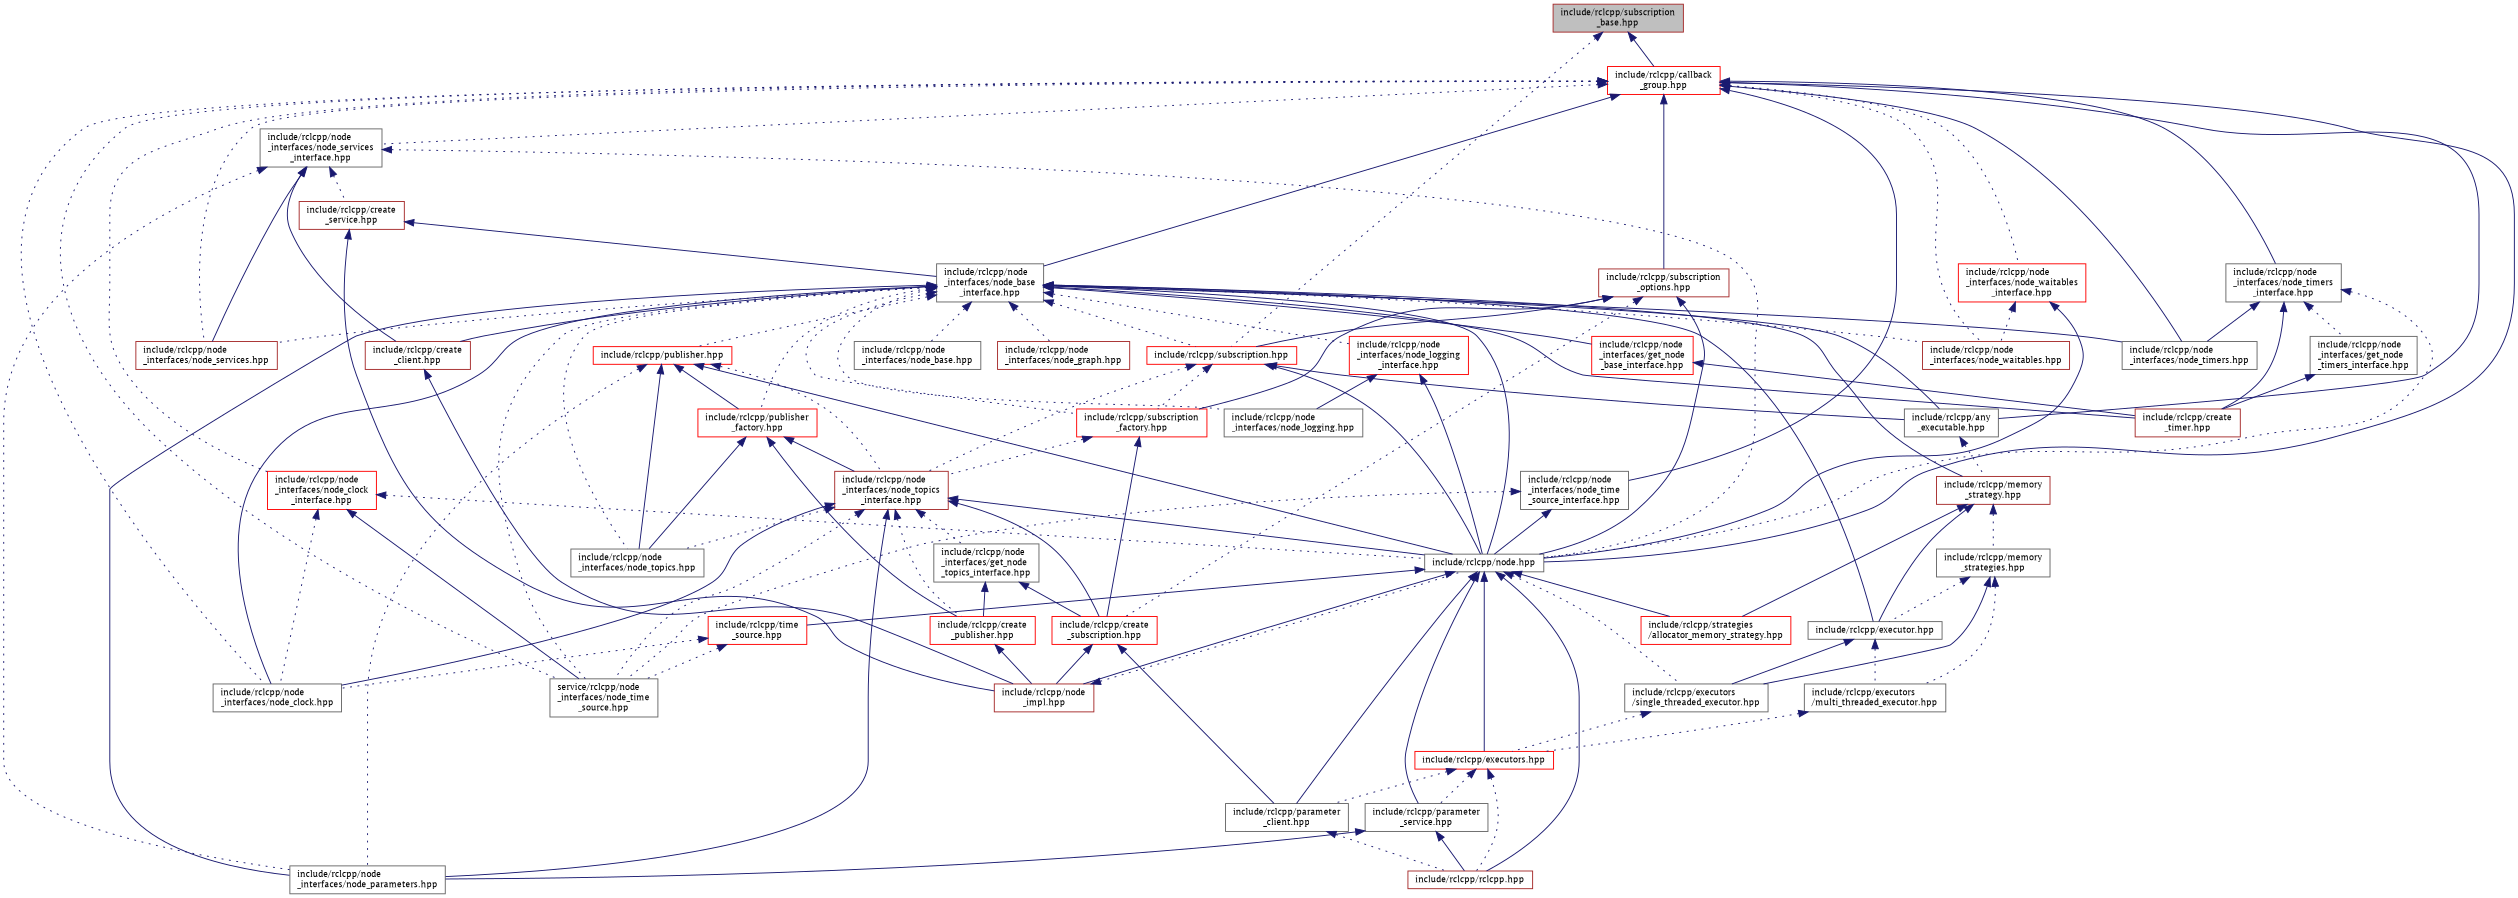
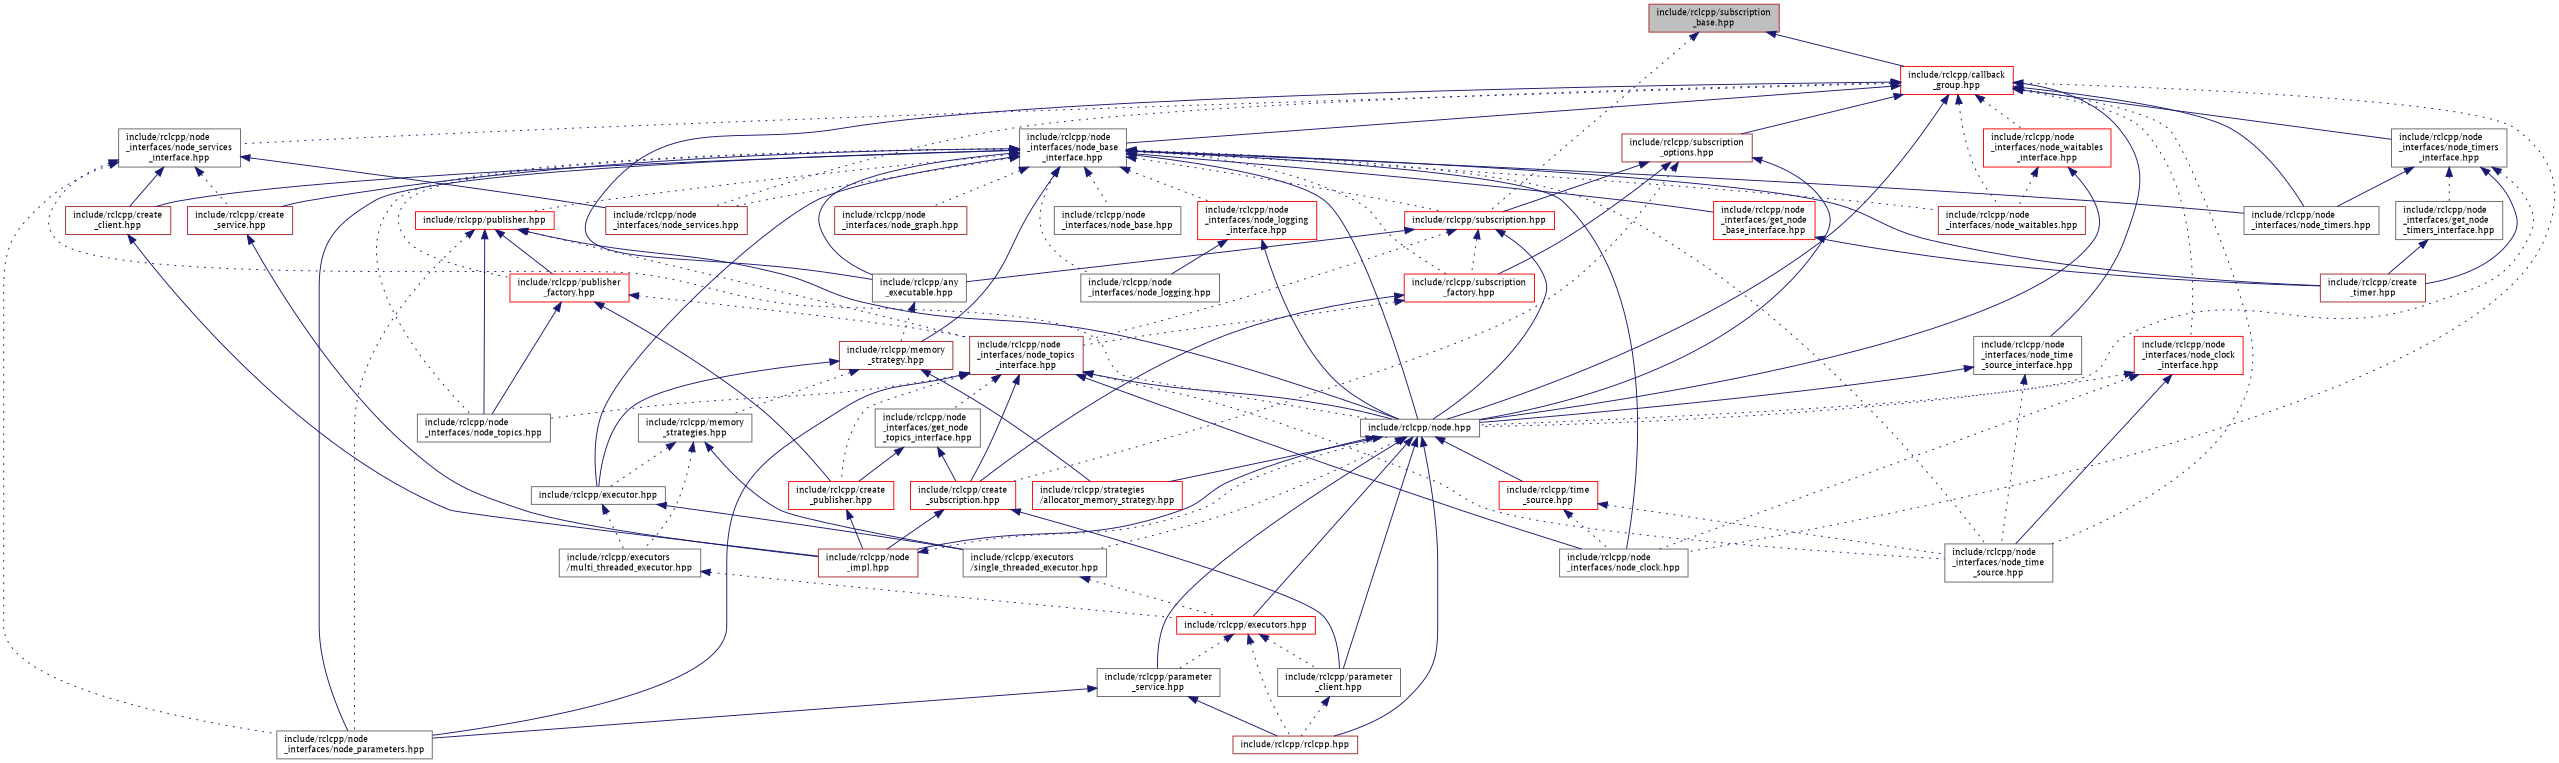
(675, 250) -> (644, 163)
(823, 456) -> (804, 314)
(604, 698) -> (1999, 563)
